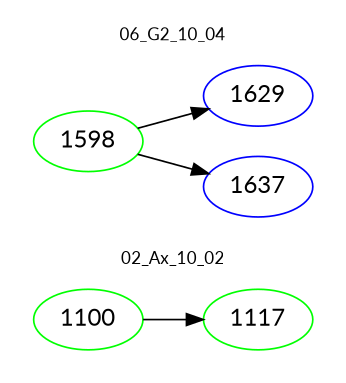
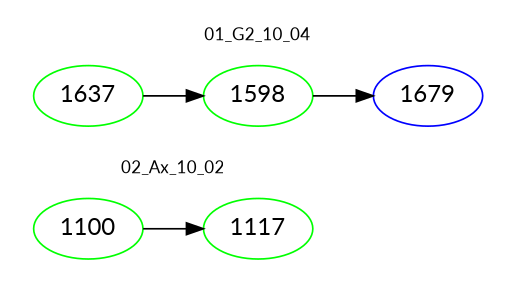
(173, 36) -> (258, 36)
(258, 96) -> (428, 96)
(165, 162) -> (165, 96)
(258, 187) -> (88, 96)
